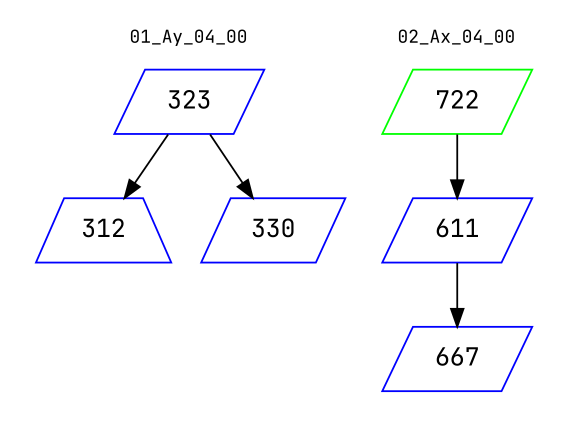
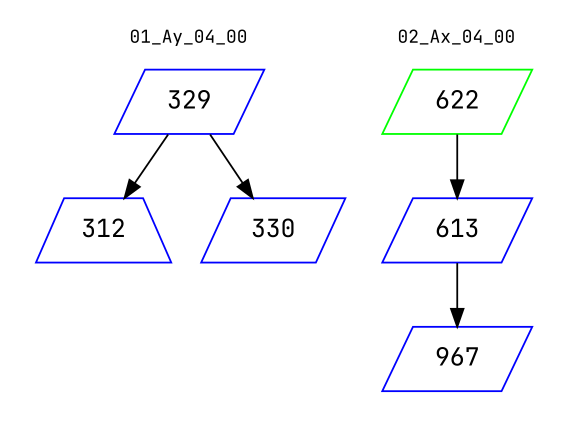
(189, 102) -> (189, 102)
(457, 102) -> (457, 102)
(457, 230) -> (457, 230)
(457, 359) -> (457, 359)
